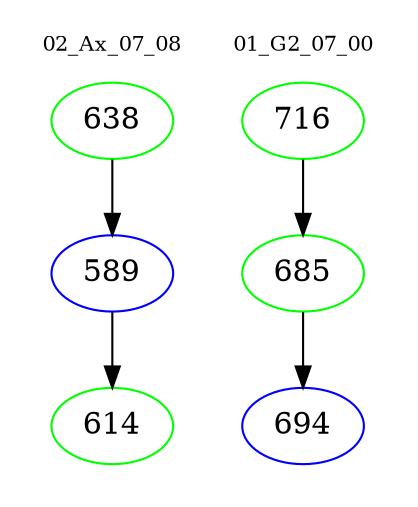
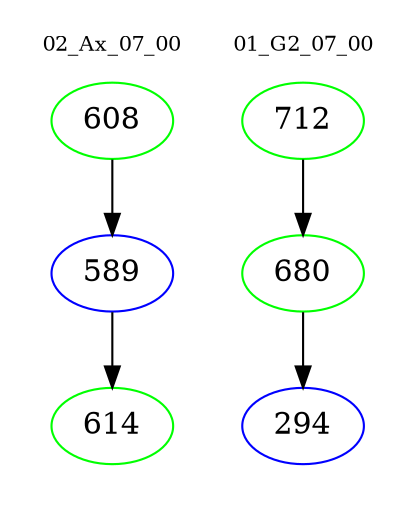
(112, 46) -> (112, 46)
(112, 121) -> (112, 121)
(303, 121) -> (303, 121)
(303, 273) -> (303, 273)
(303, 426) -> (303, 426)
